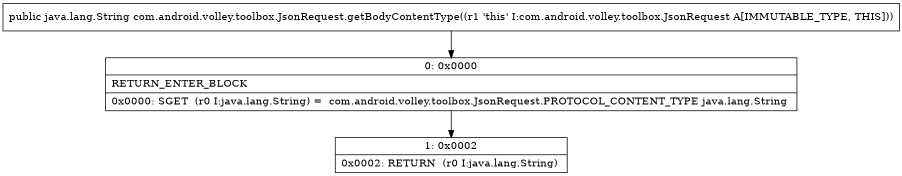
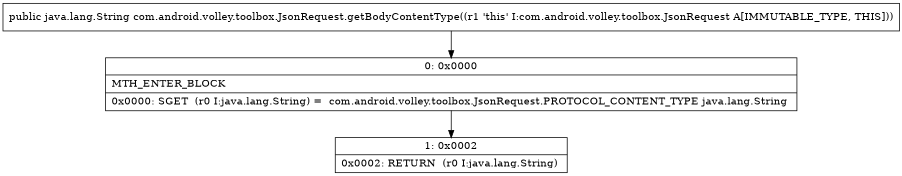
(180, 84) -> (169, 84)
